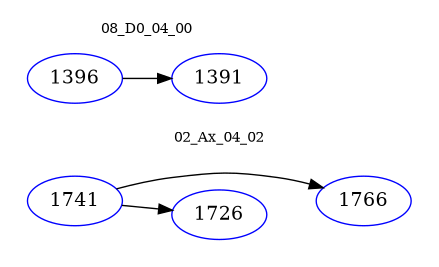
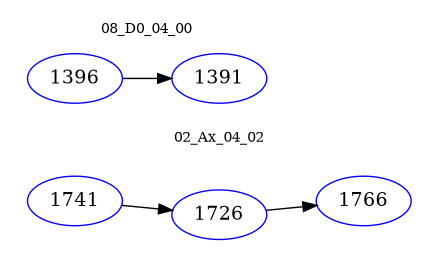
(213, 173) -> (285, 209)
